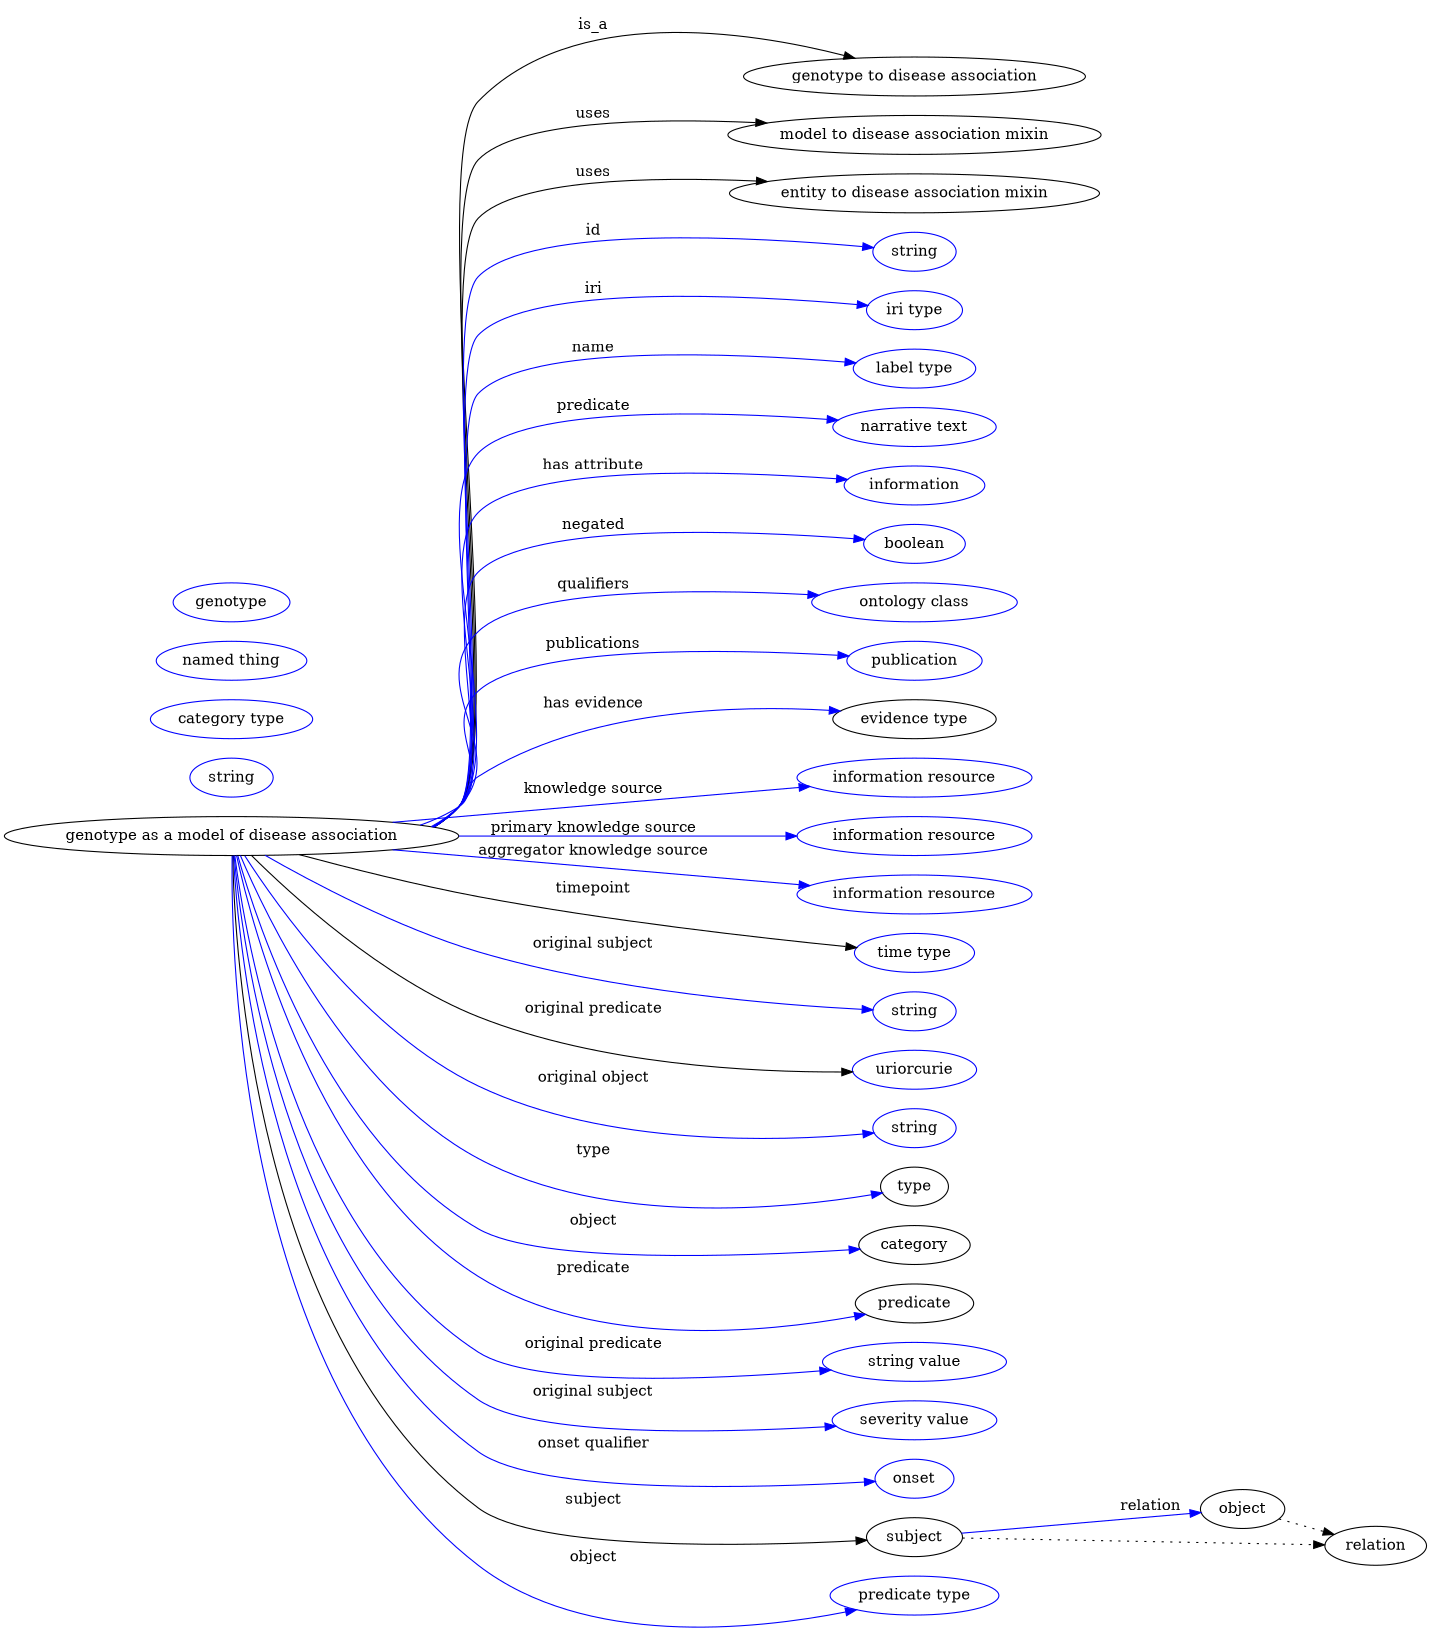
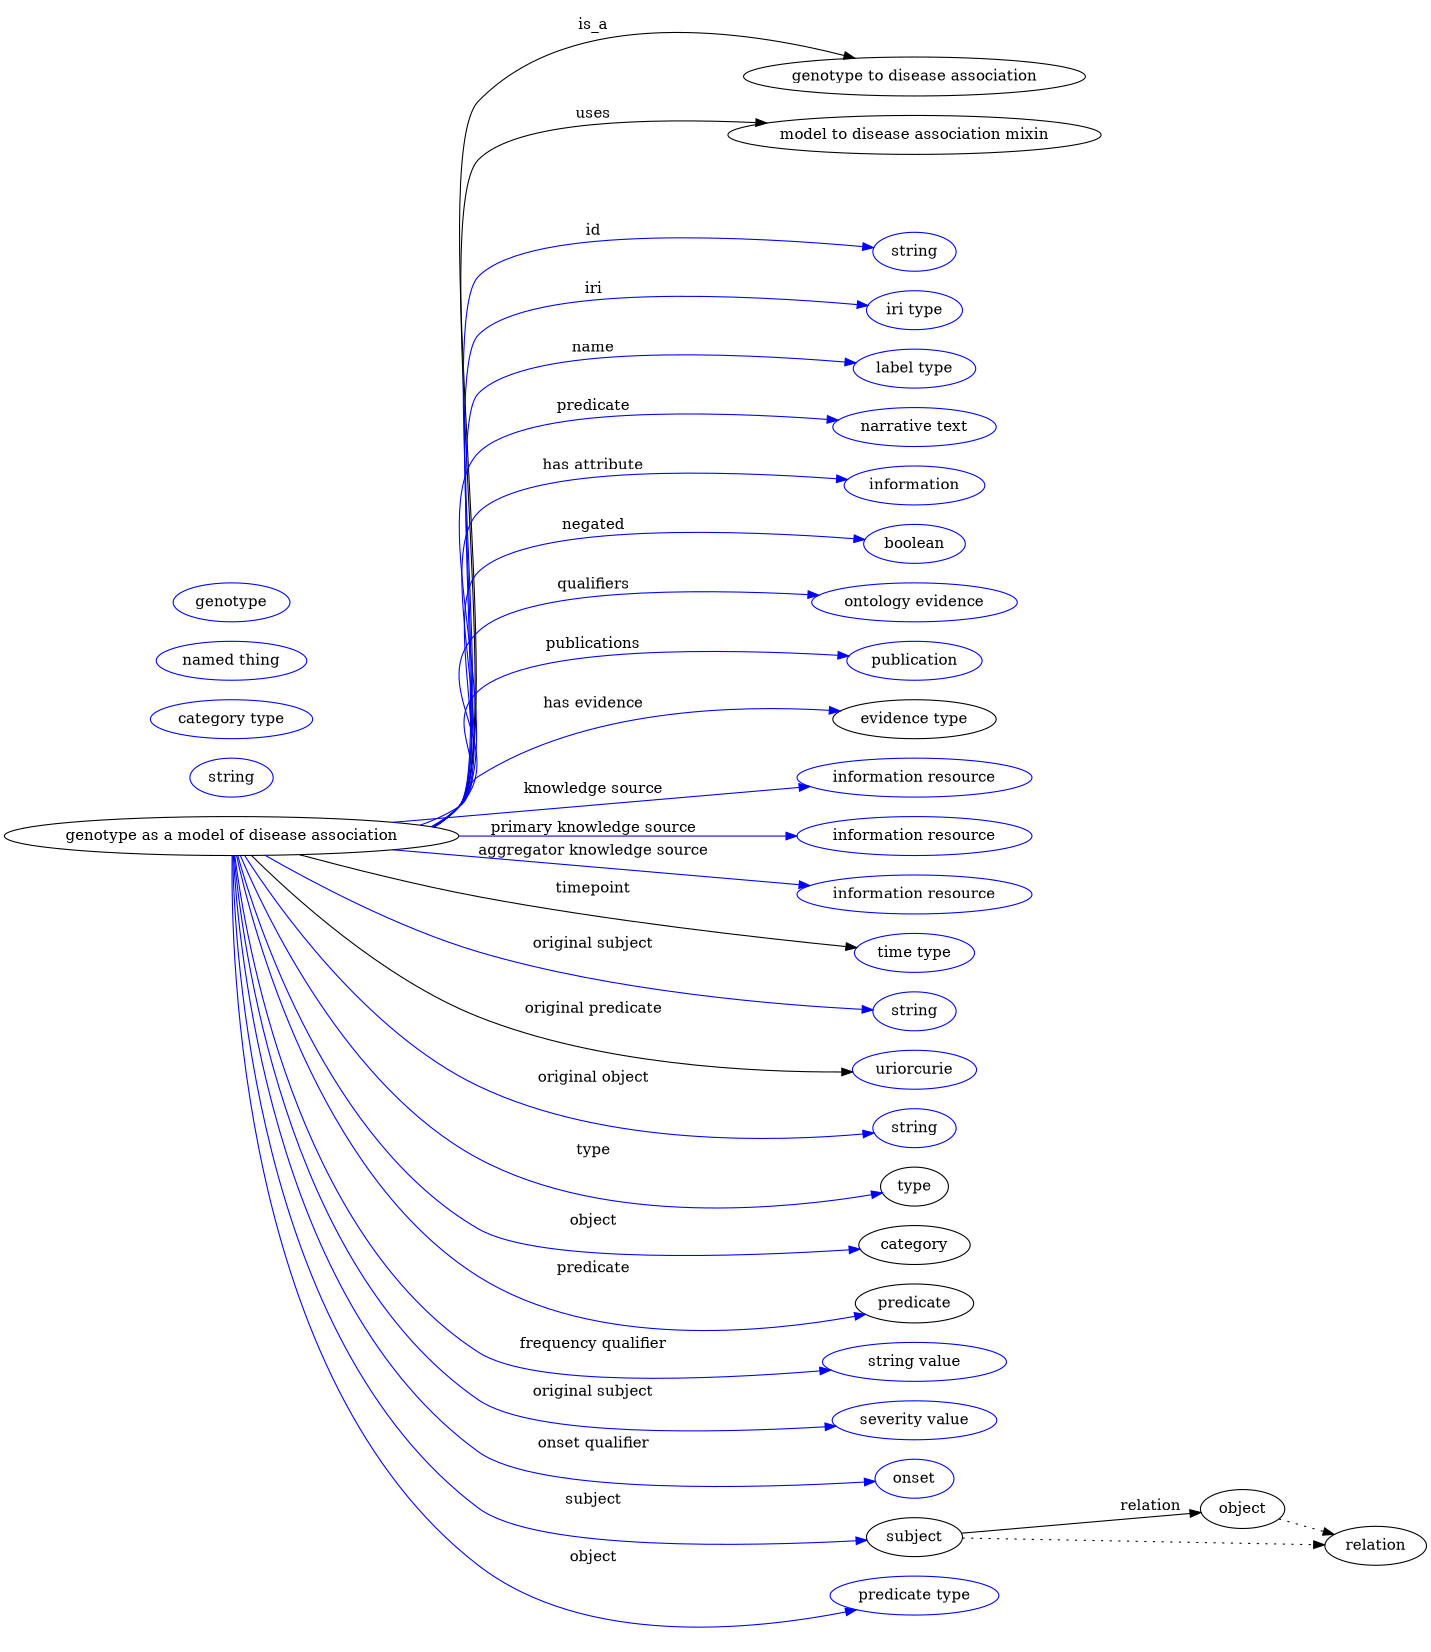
(914, 193) -> none
(914, 602) -> (914, 602)
(593, 1344) -> (593, 1344)
(368, 1382) -> (368, 1382)
(1076, 1523) -> (1076, 1523)
